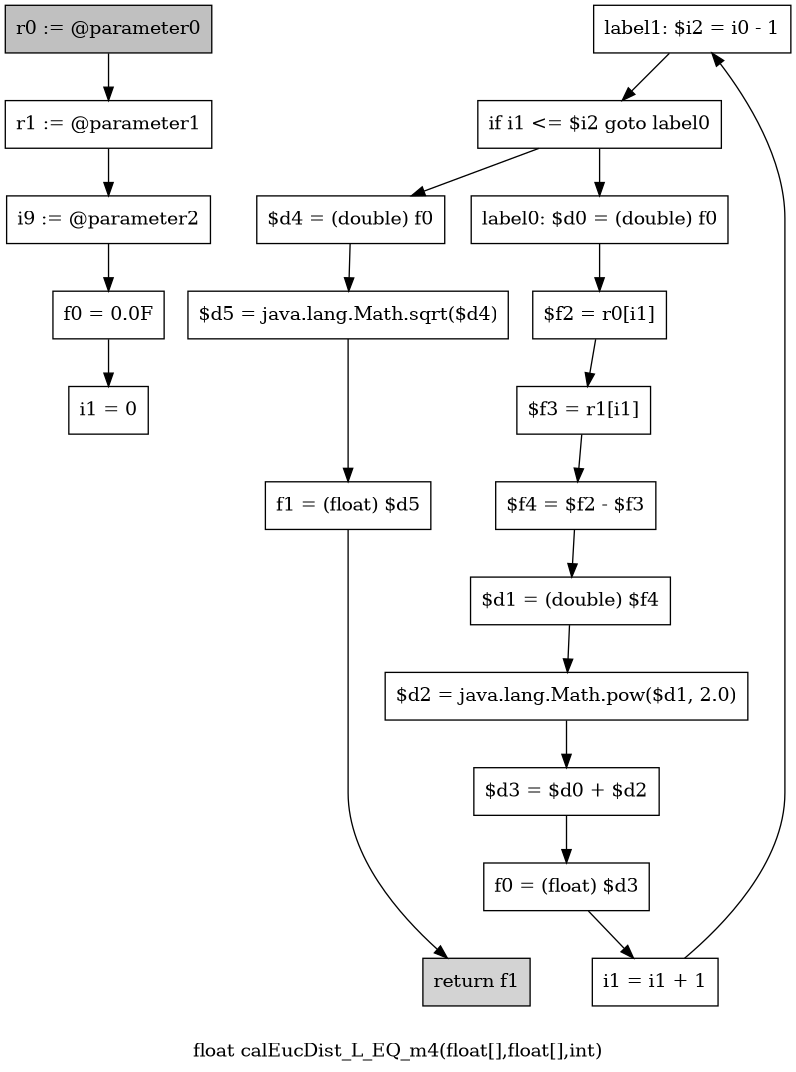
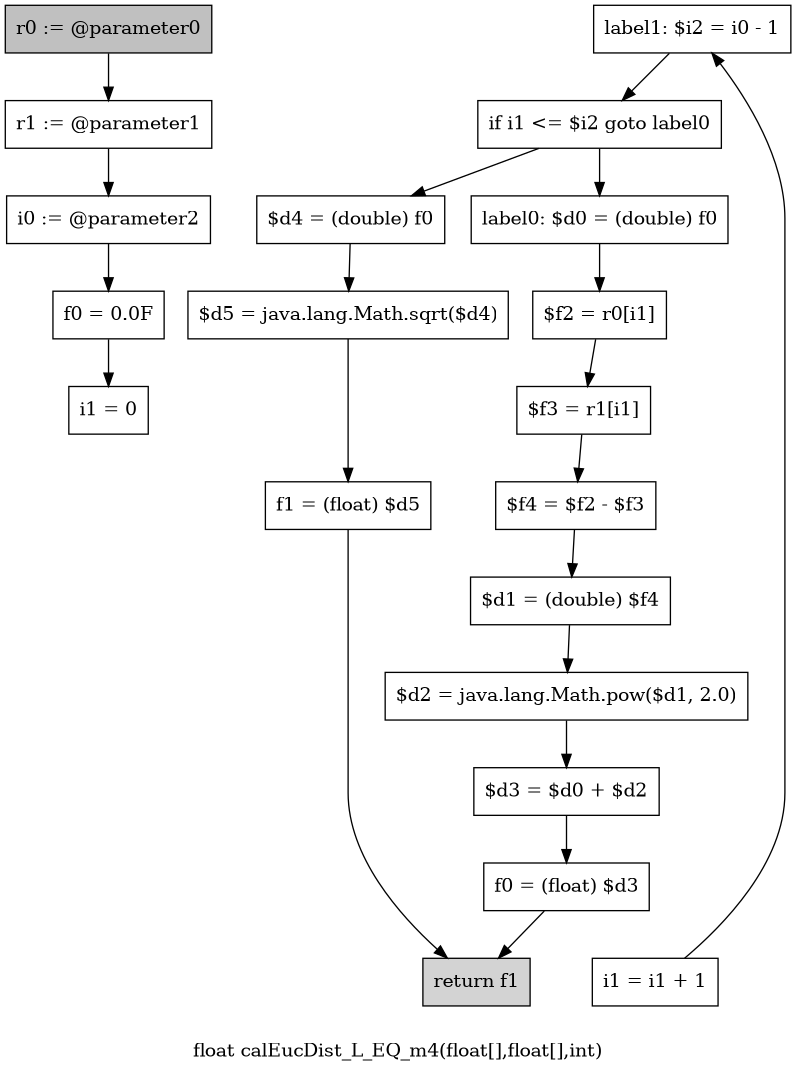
(109, 220) -> (109, 220)
(606, 930) -> (526, 930)
